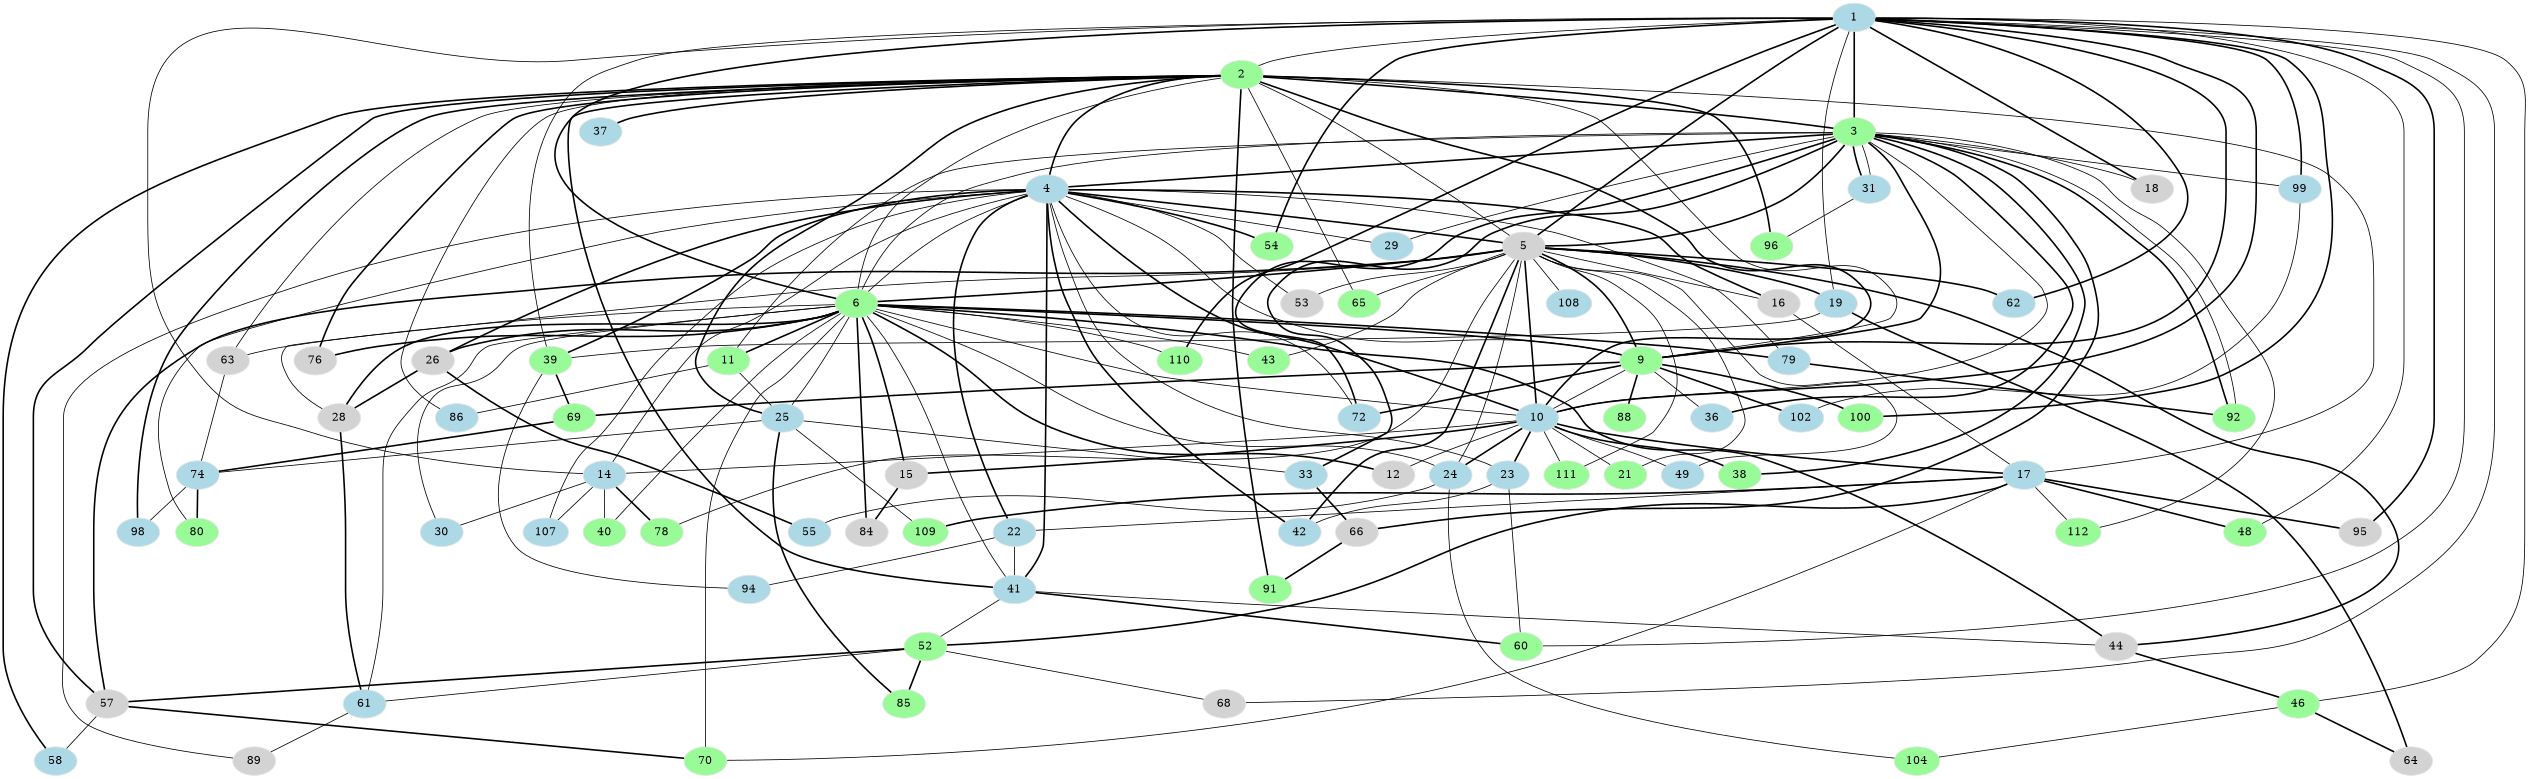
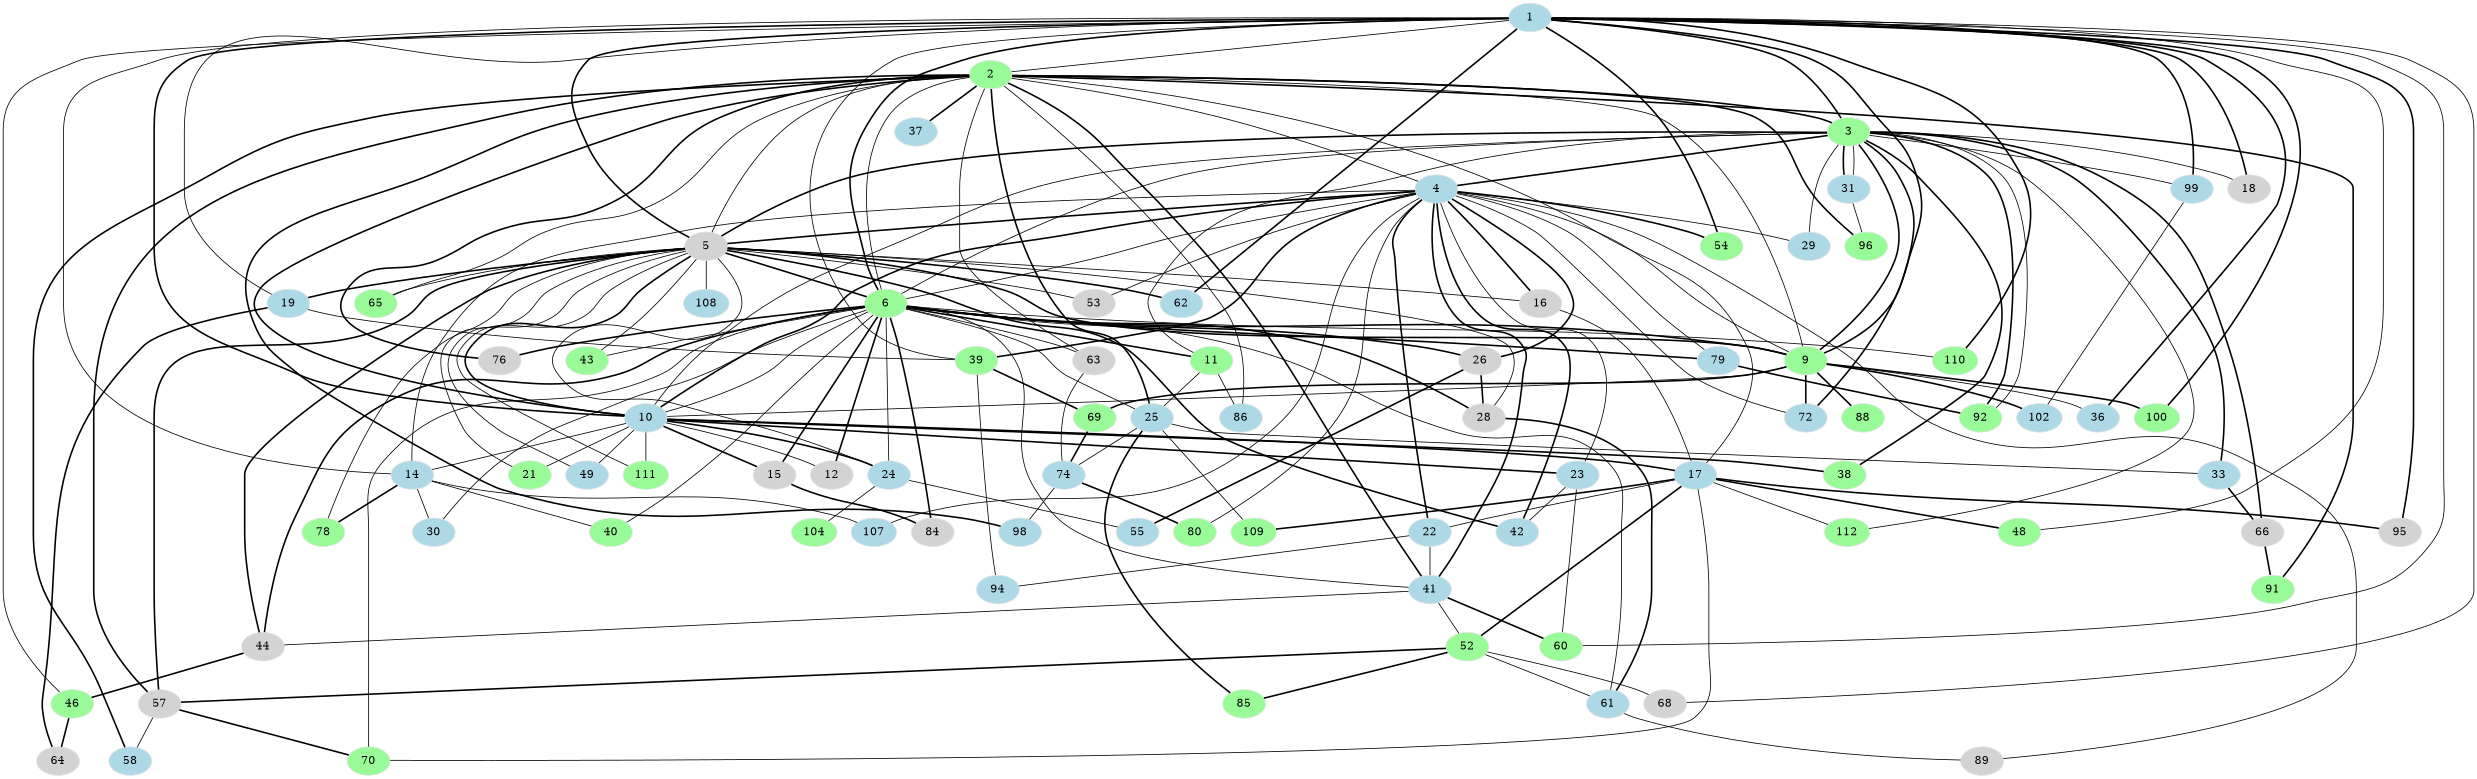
(1131, 90) -> (1218, 117)
(2062, 327) -> (2182, 53)
(2108, 732) -> none
